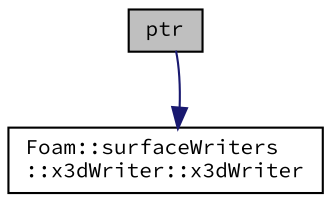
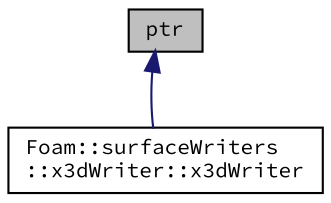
(179, 79) -> (151, 100)
